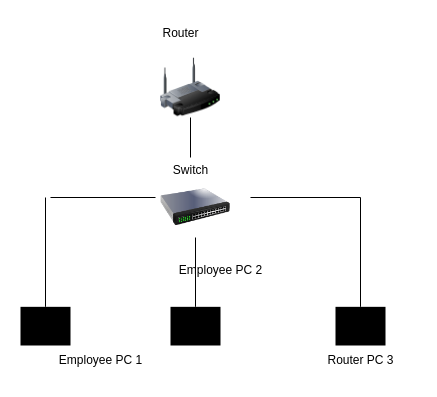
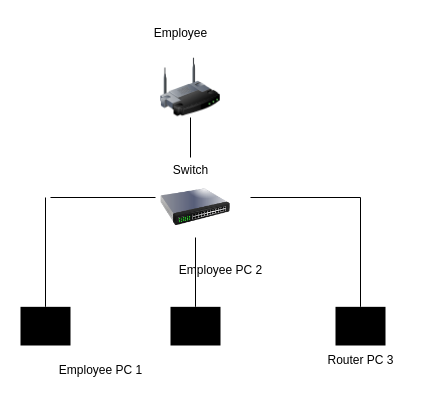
(181, 41) -> (181, 41)
(101, 361) -> (101, 371)
